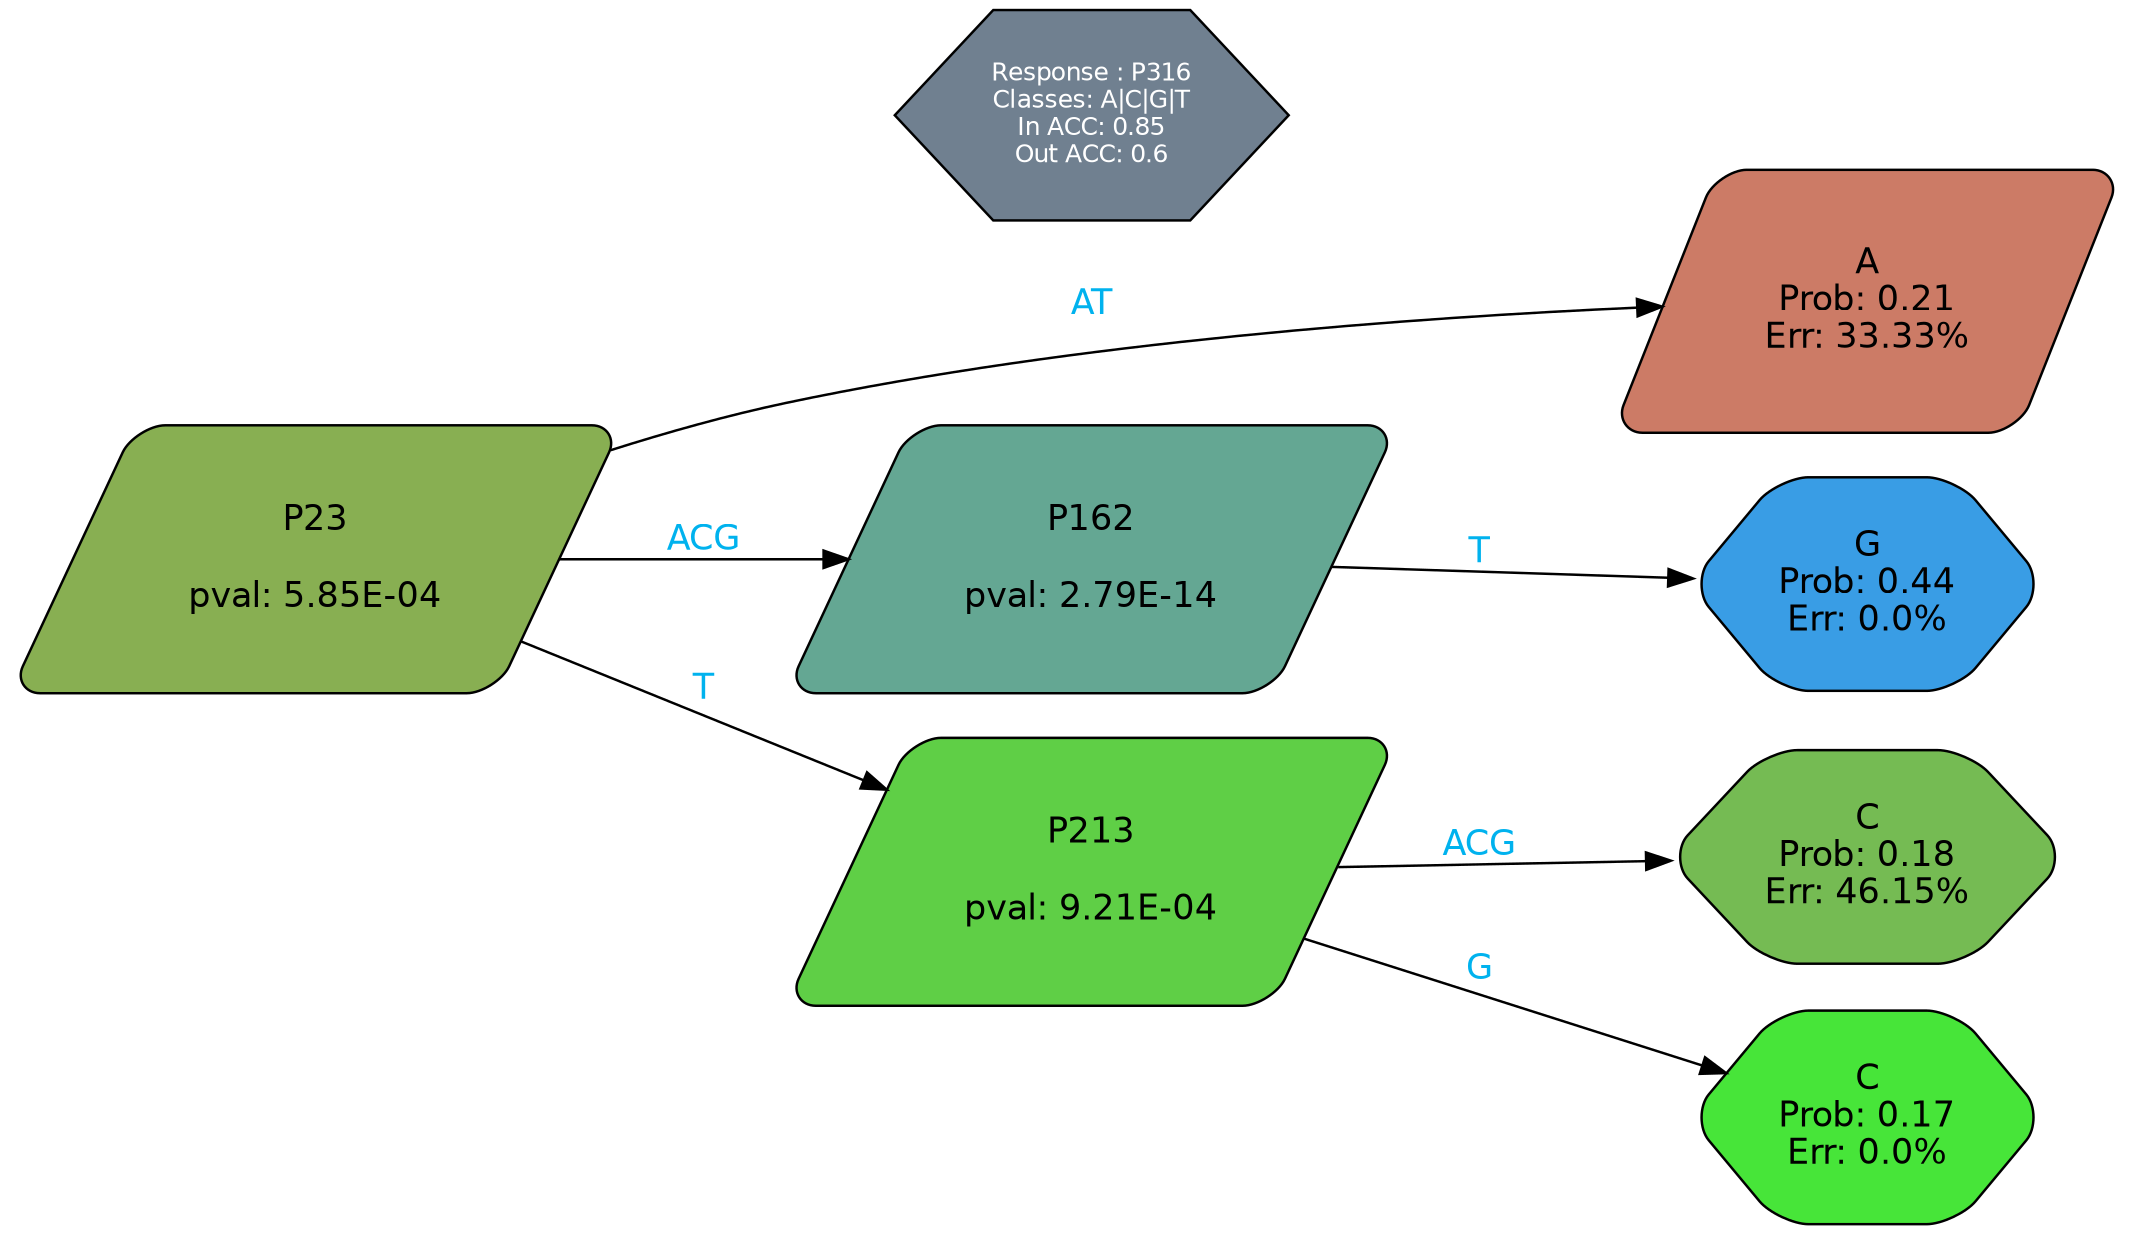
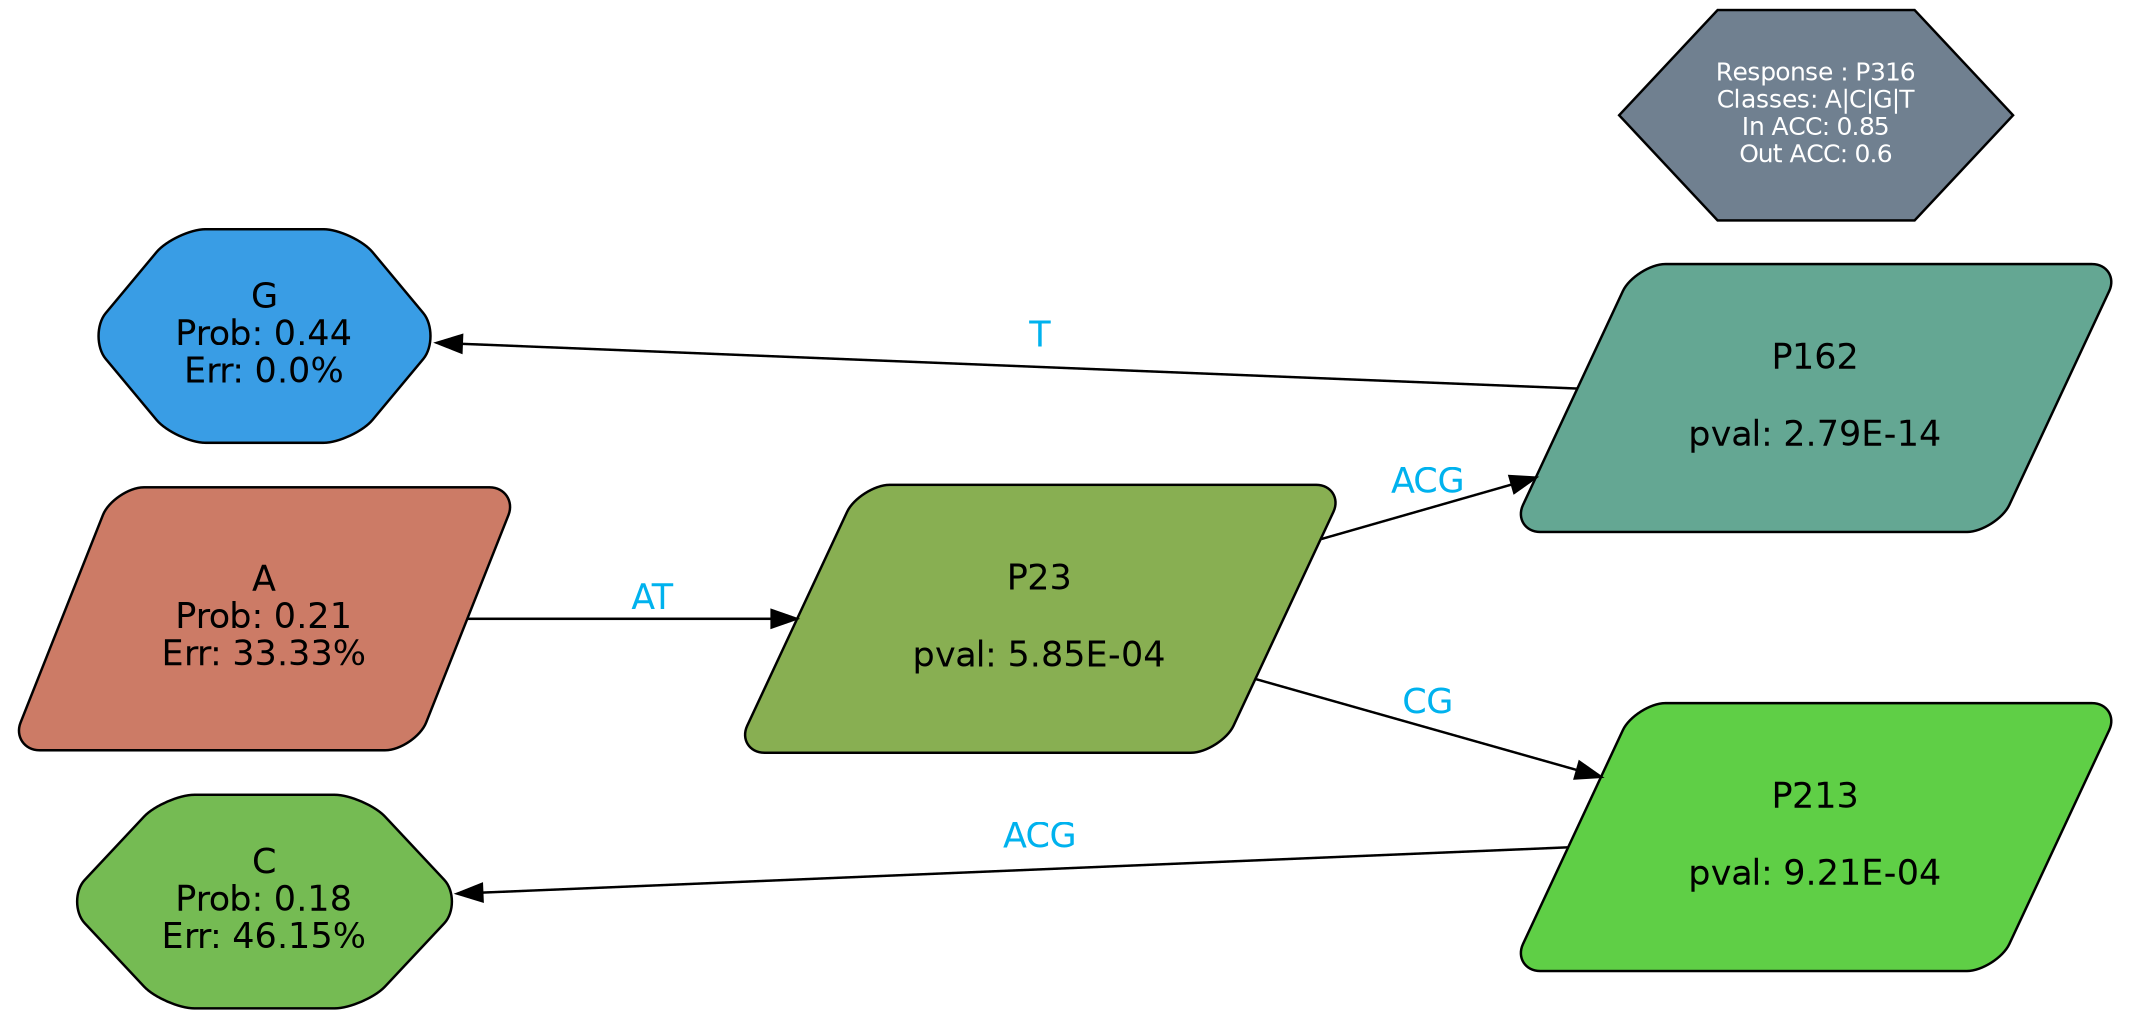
(1119, 349) -> (619, 619)
(704, 689) -> (1428, 704)
(1868, 1117) -> none
